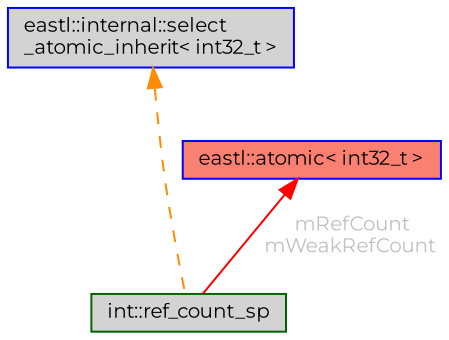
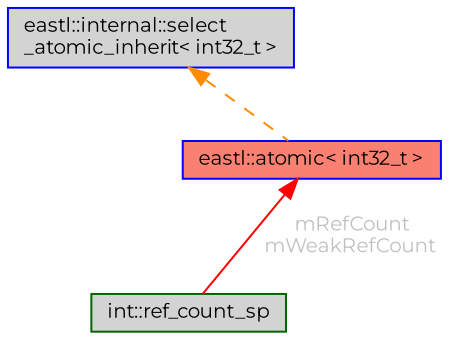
(167, 192) -> (247, 110)
